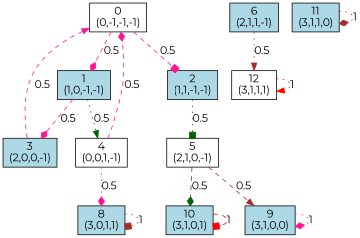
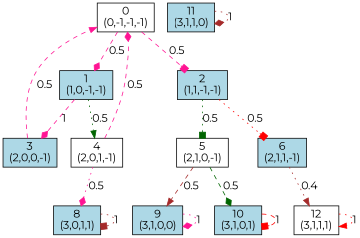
(262, 51) -> (310, 187)
none -> (239, 116)
(68, 119) -> (64, 119)
(101, 153) -> (97, 153)
